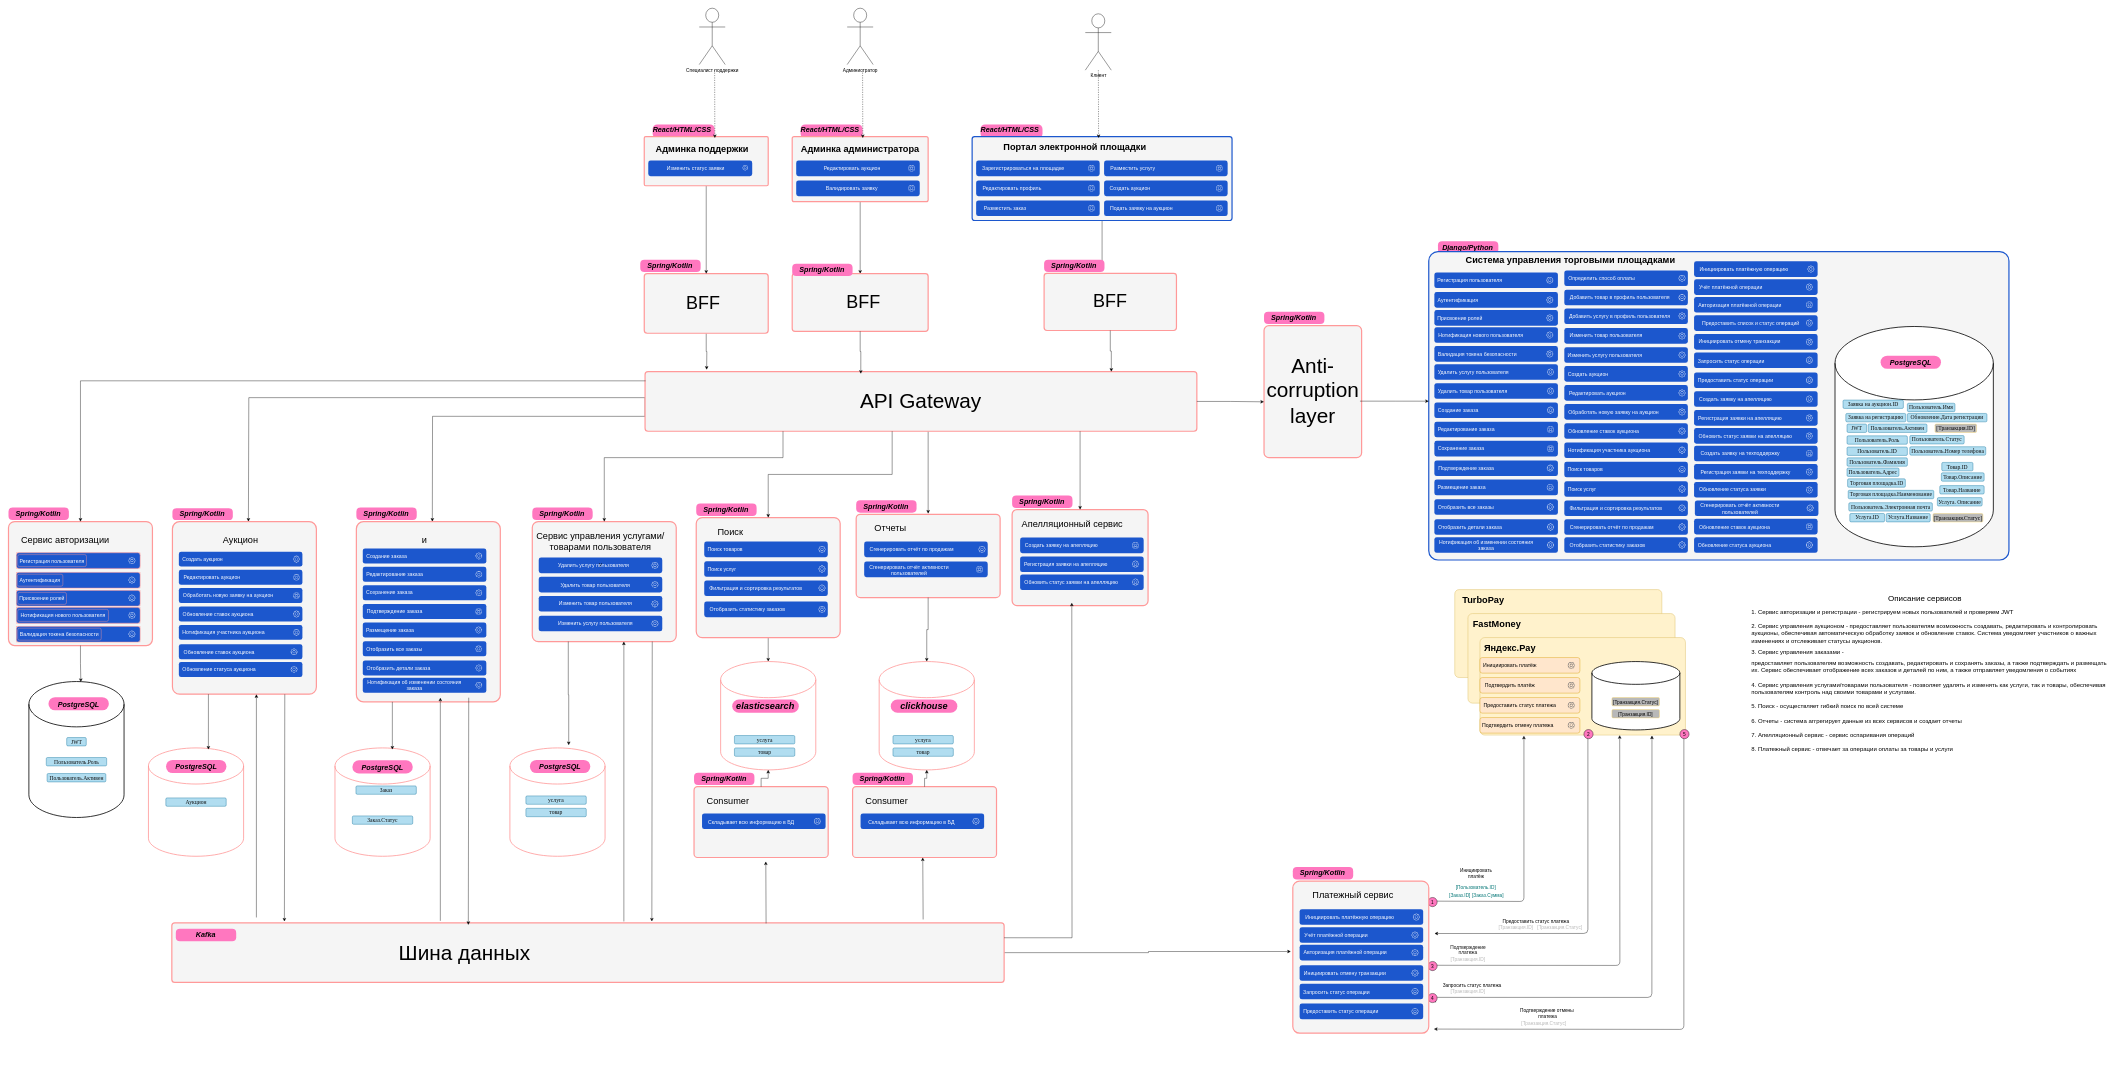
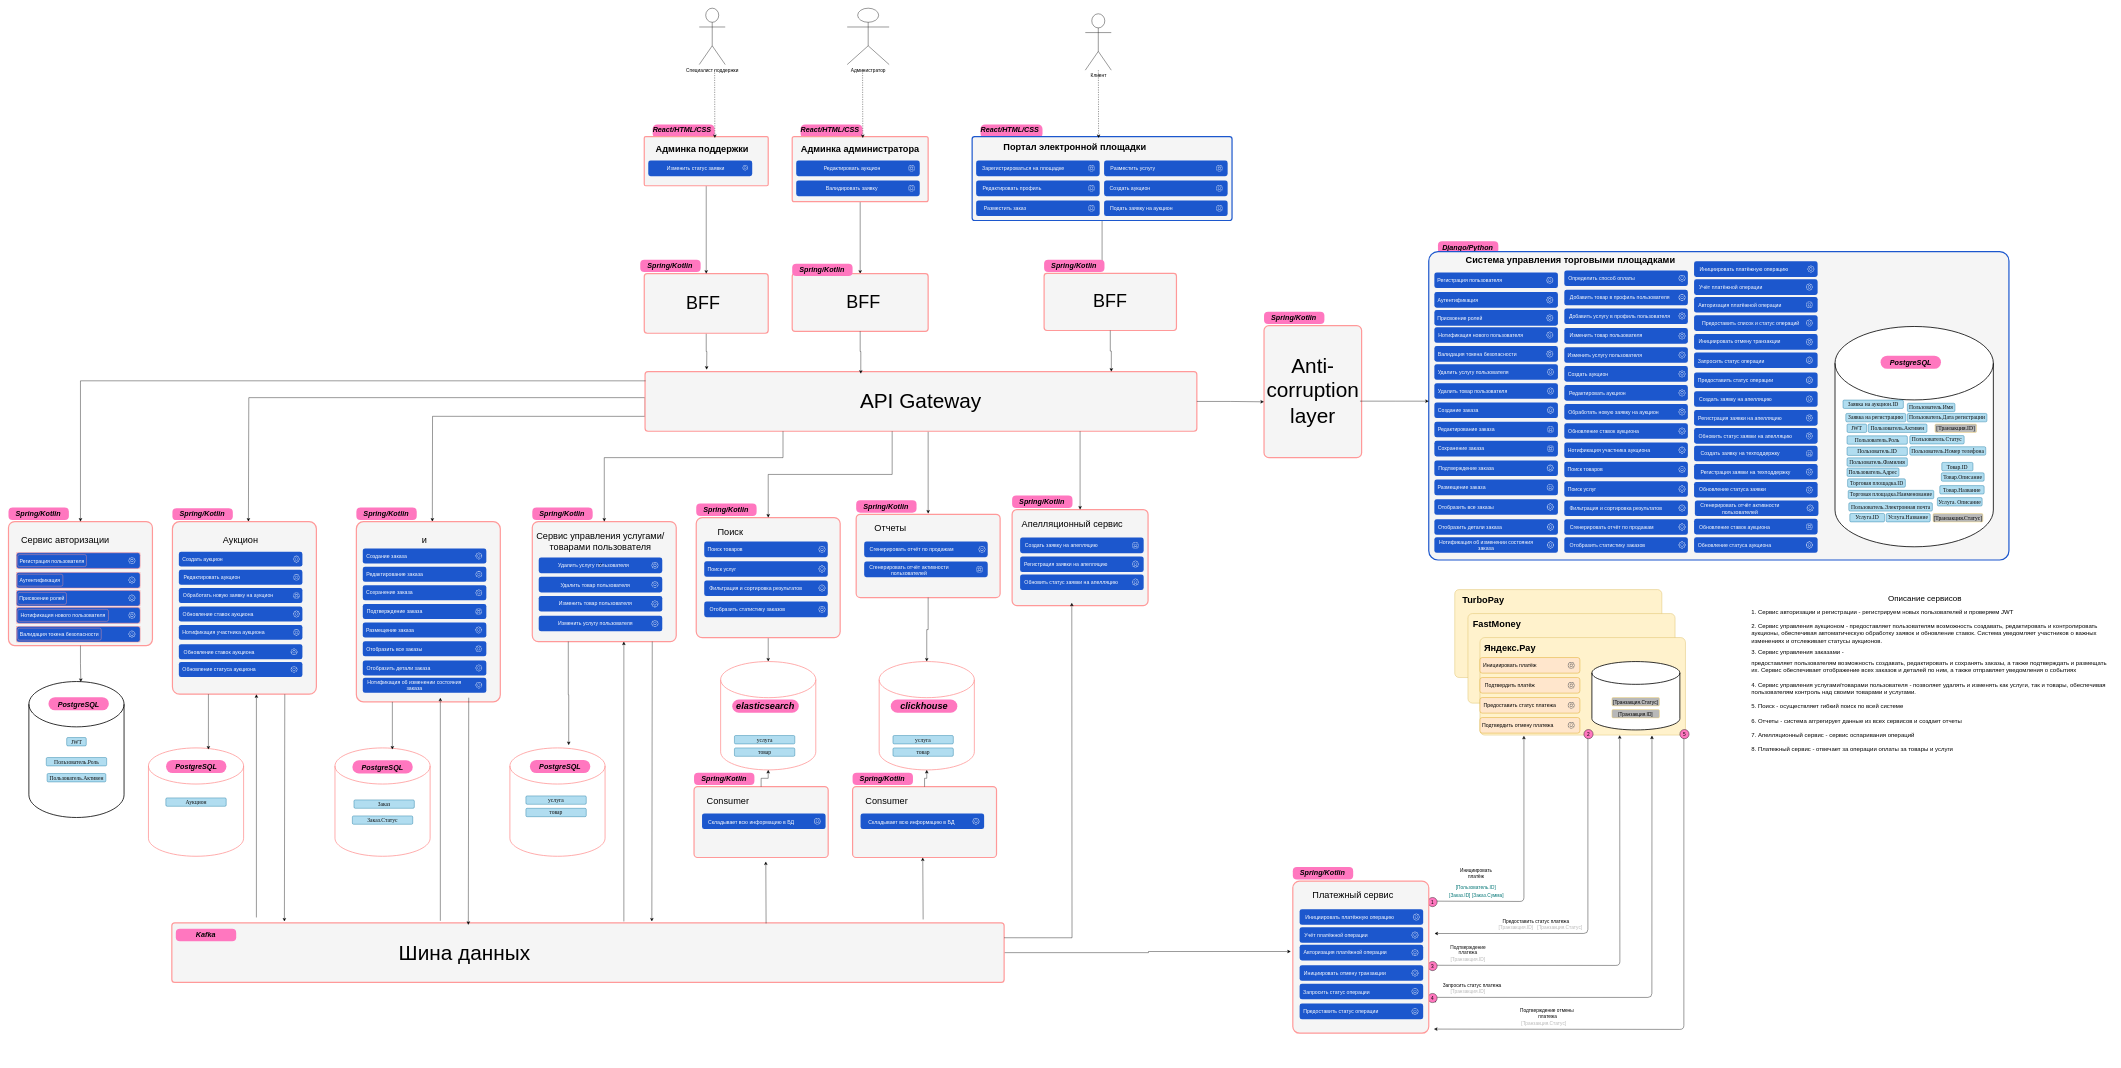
(860, 36) -> (868, 36)
(1948, 418) -> (1948, 418)
(386, 790) -> (384, 804)
